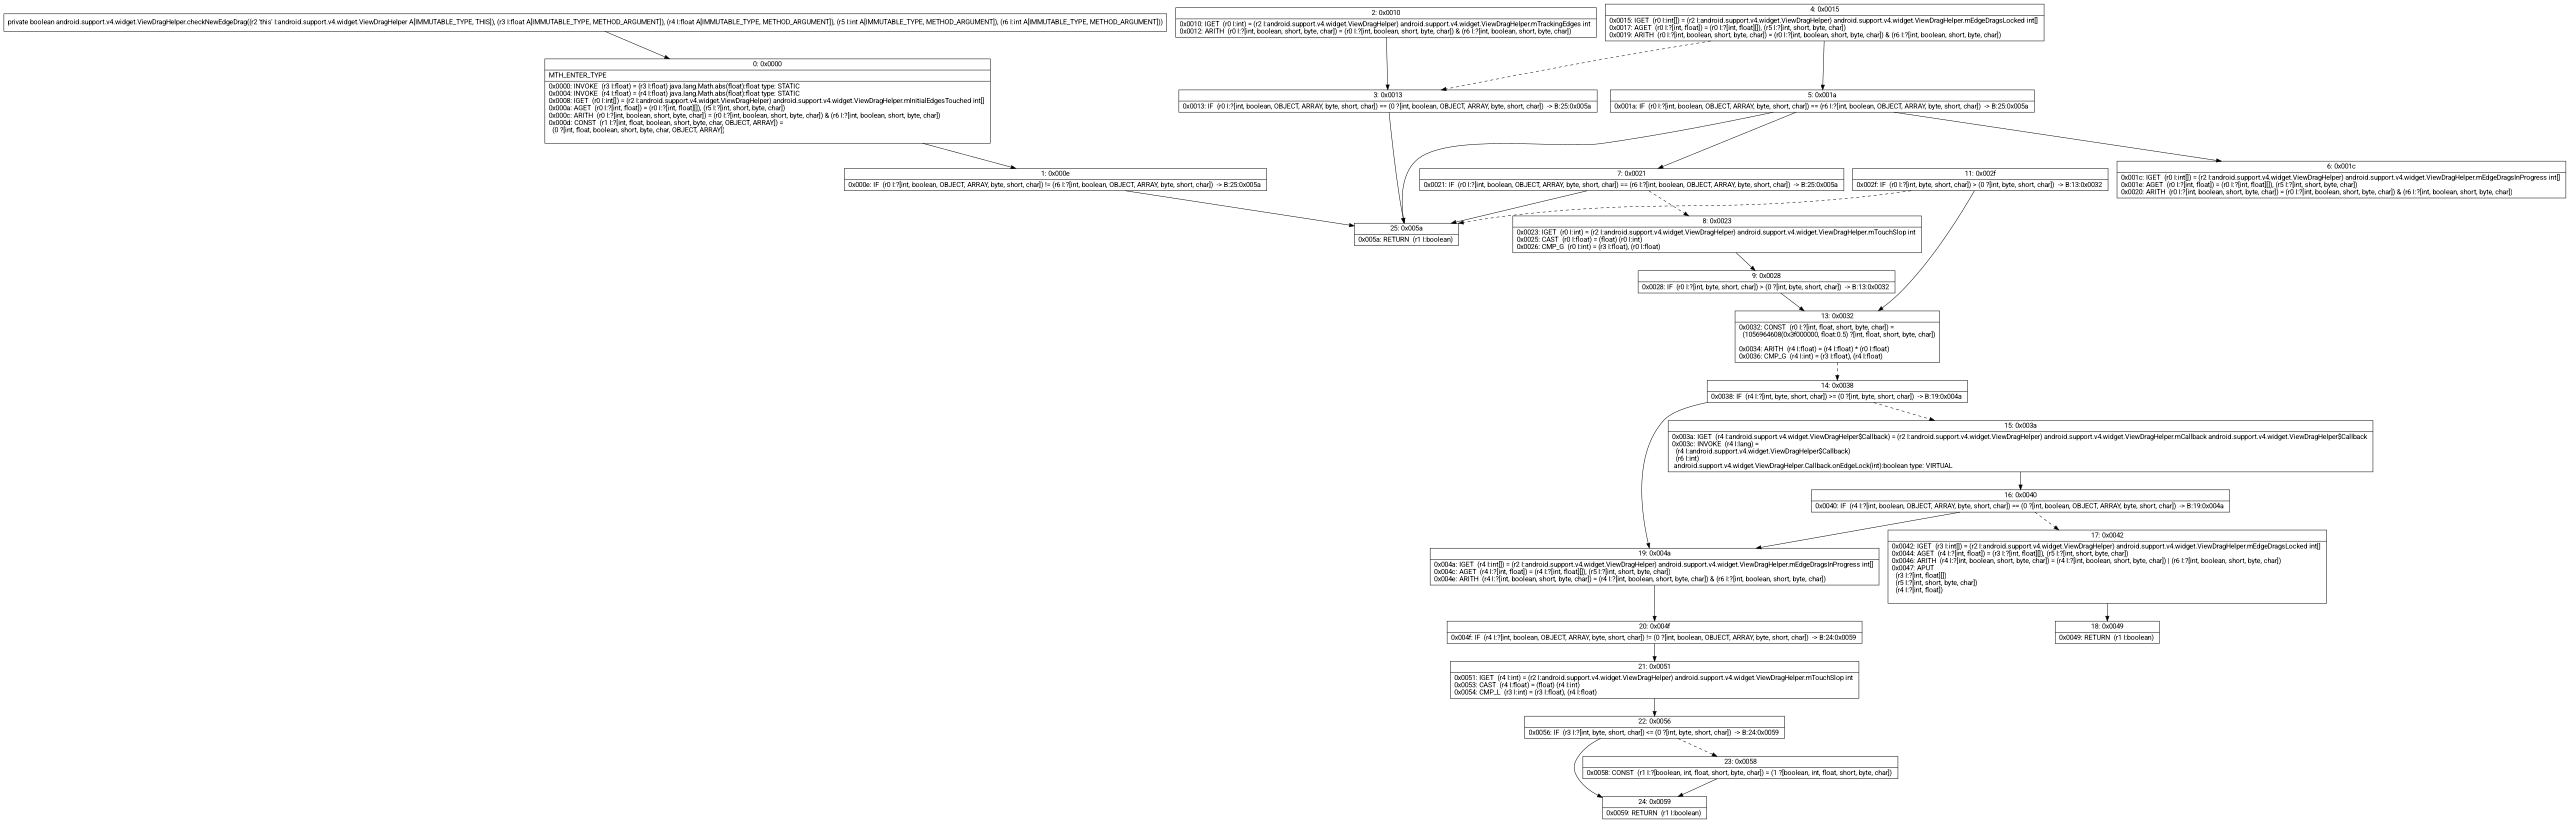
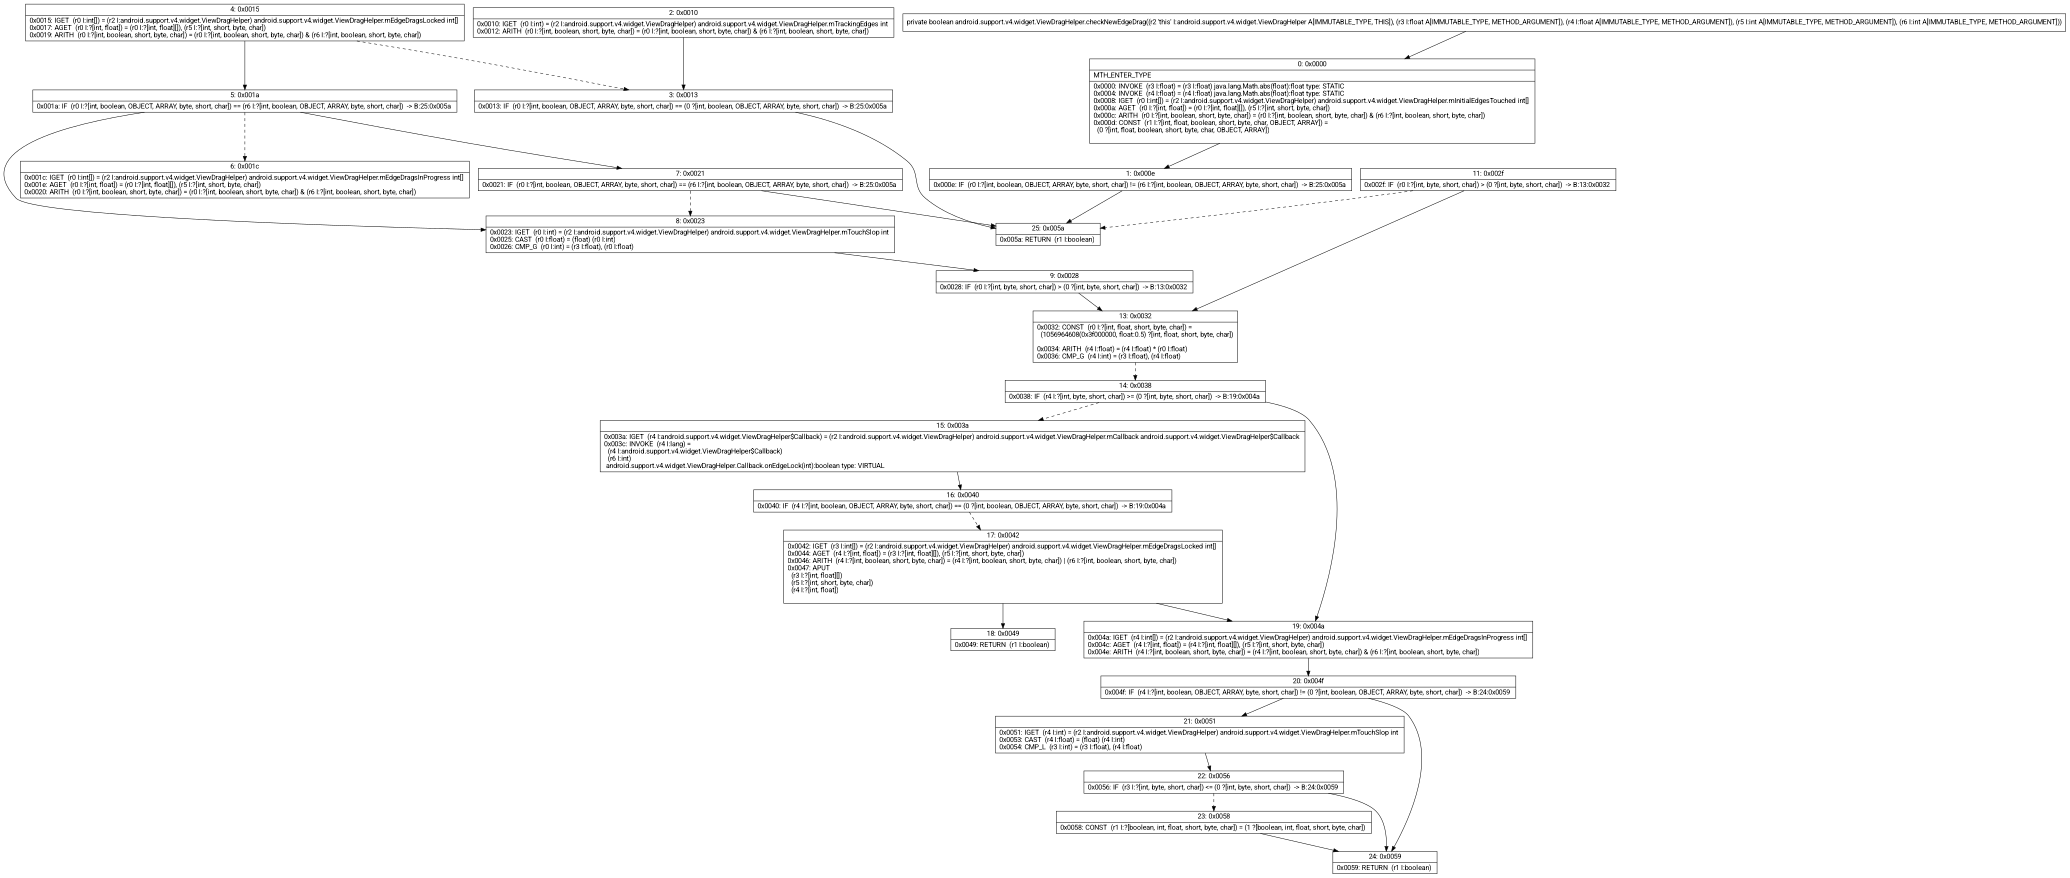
(2055, 136) -> (245, 134)
(1564, 145) -> (153, 217)
(1861, 530) -> (1192, 612)
none -> (1421, 760)
